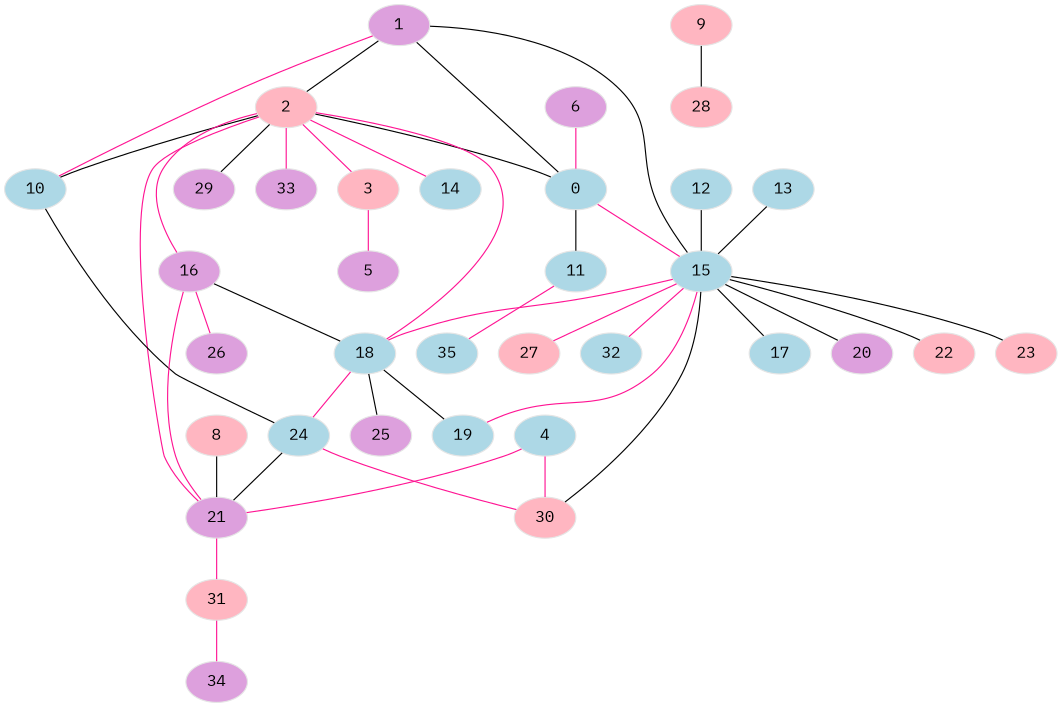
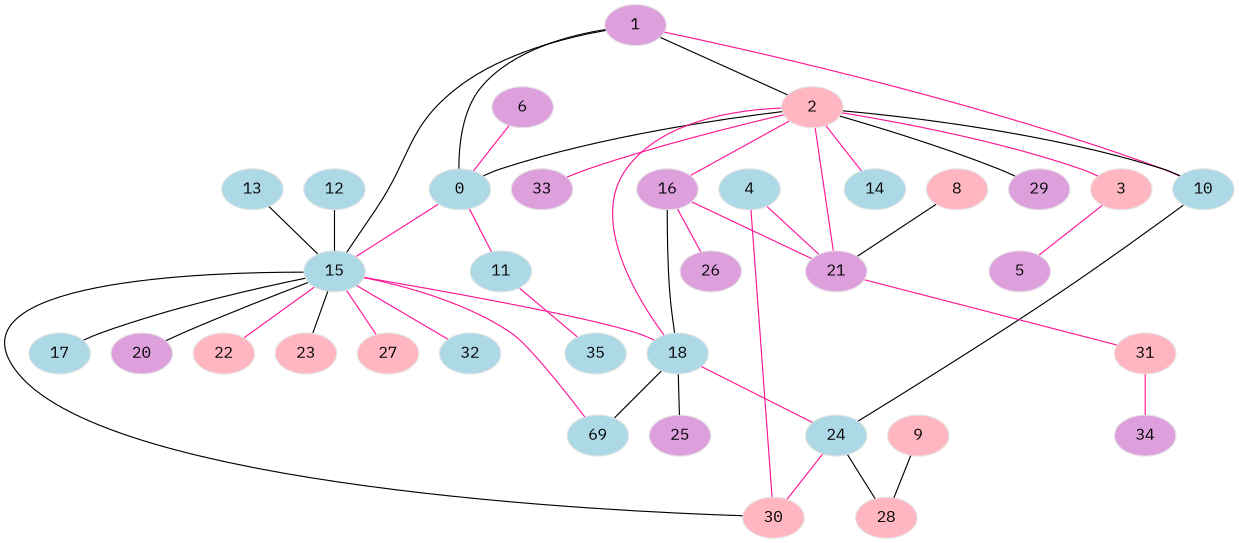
(576, 230) -> (480, 230)
(826, 307) -> (279, 312)
(463, 436) -> (598, 436)
(258, 477) -> (861, 477)
